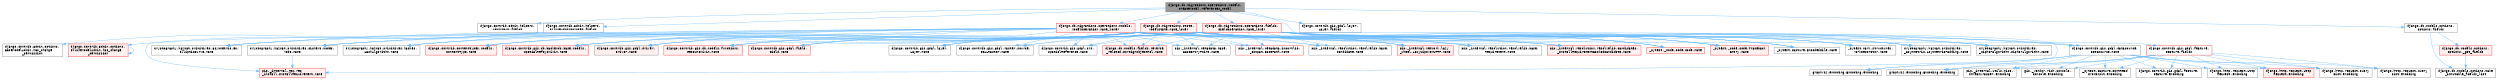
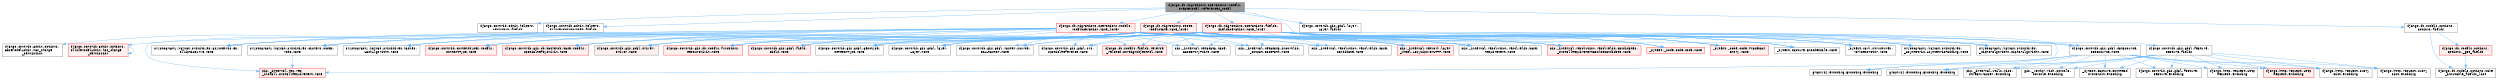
none -> (850, 50)
(1270, 50) -> (1270, 50)
(1425, 50) -> (1425, 50)
(2179, 50) -> (2179, 50)
